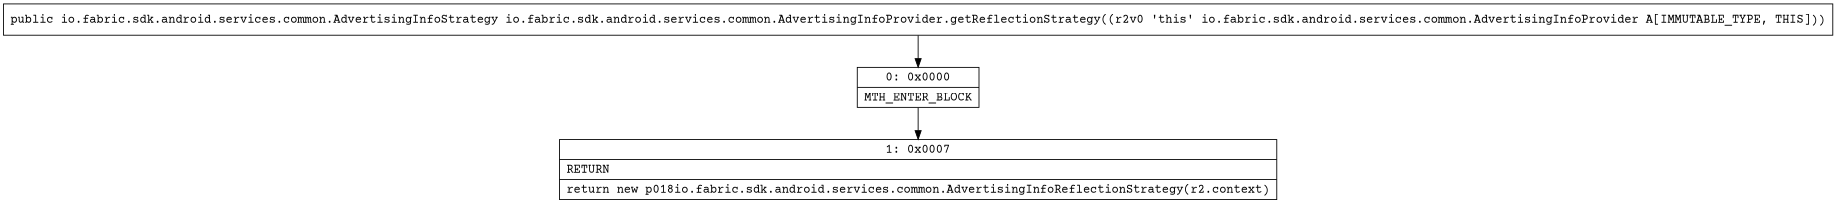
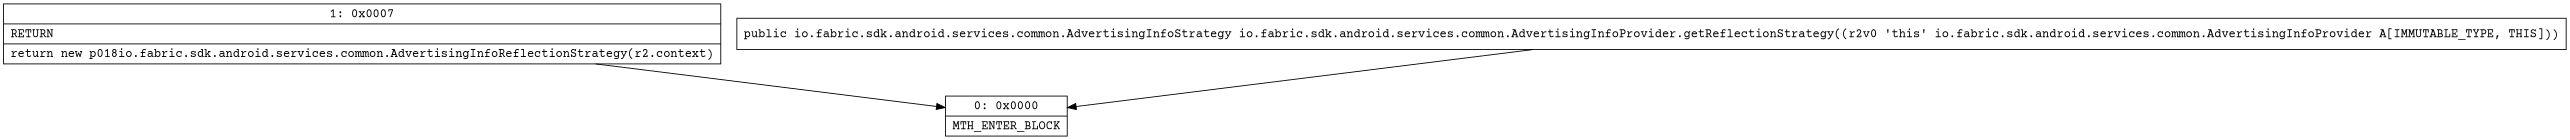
(918, 119) -> (766, 85)
